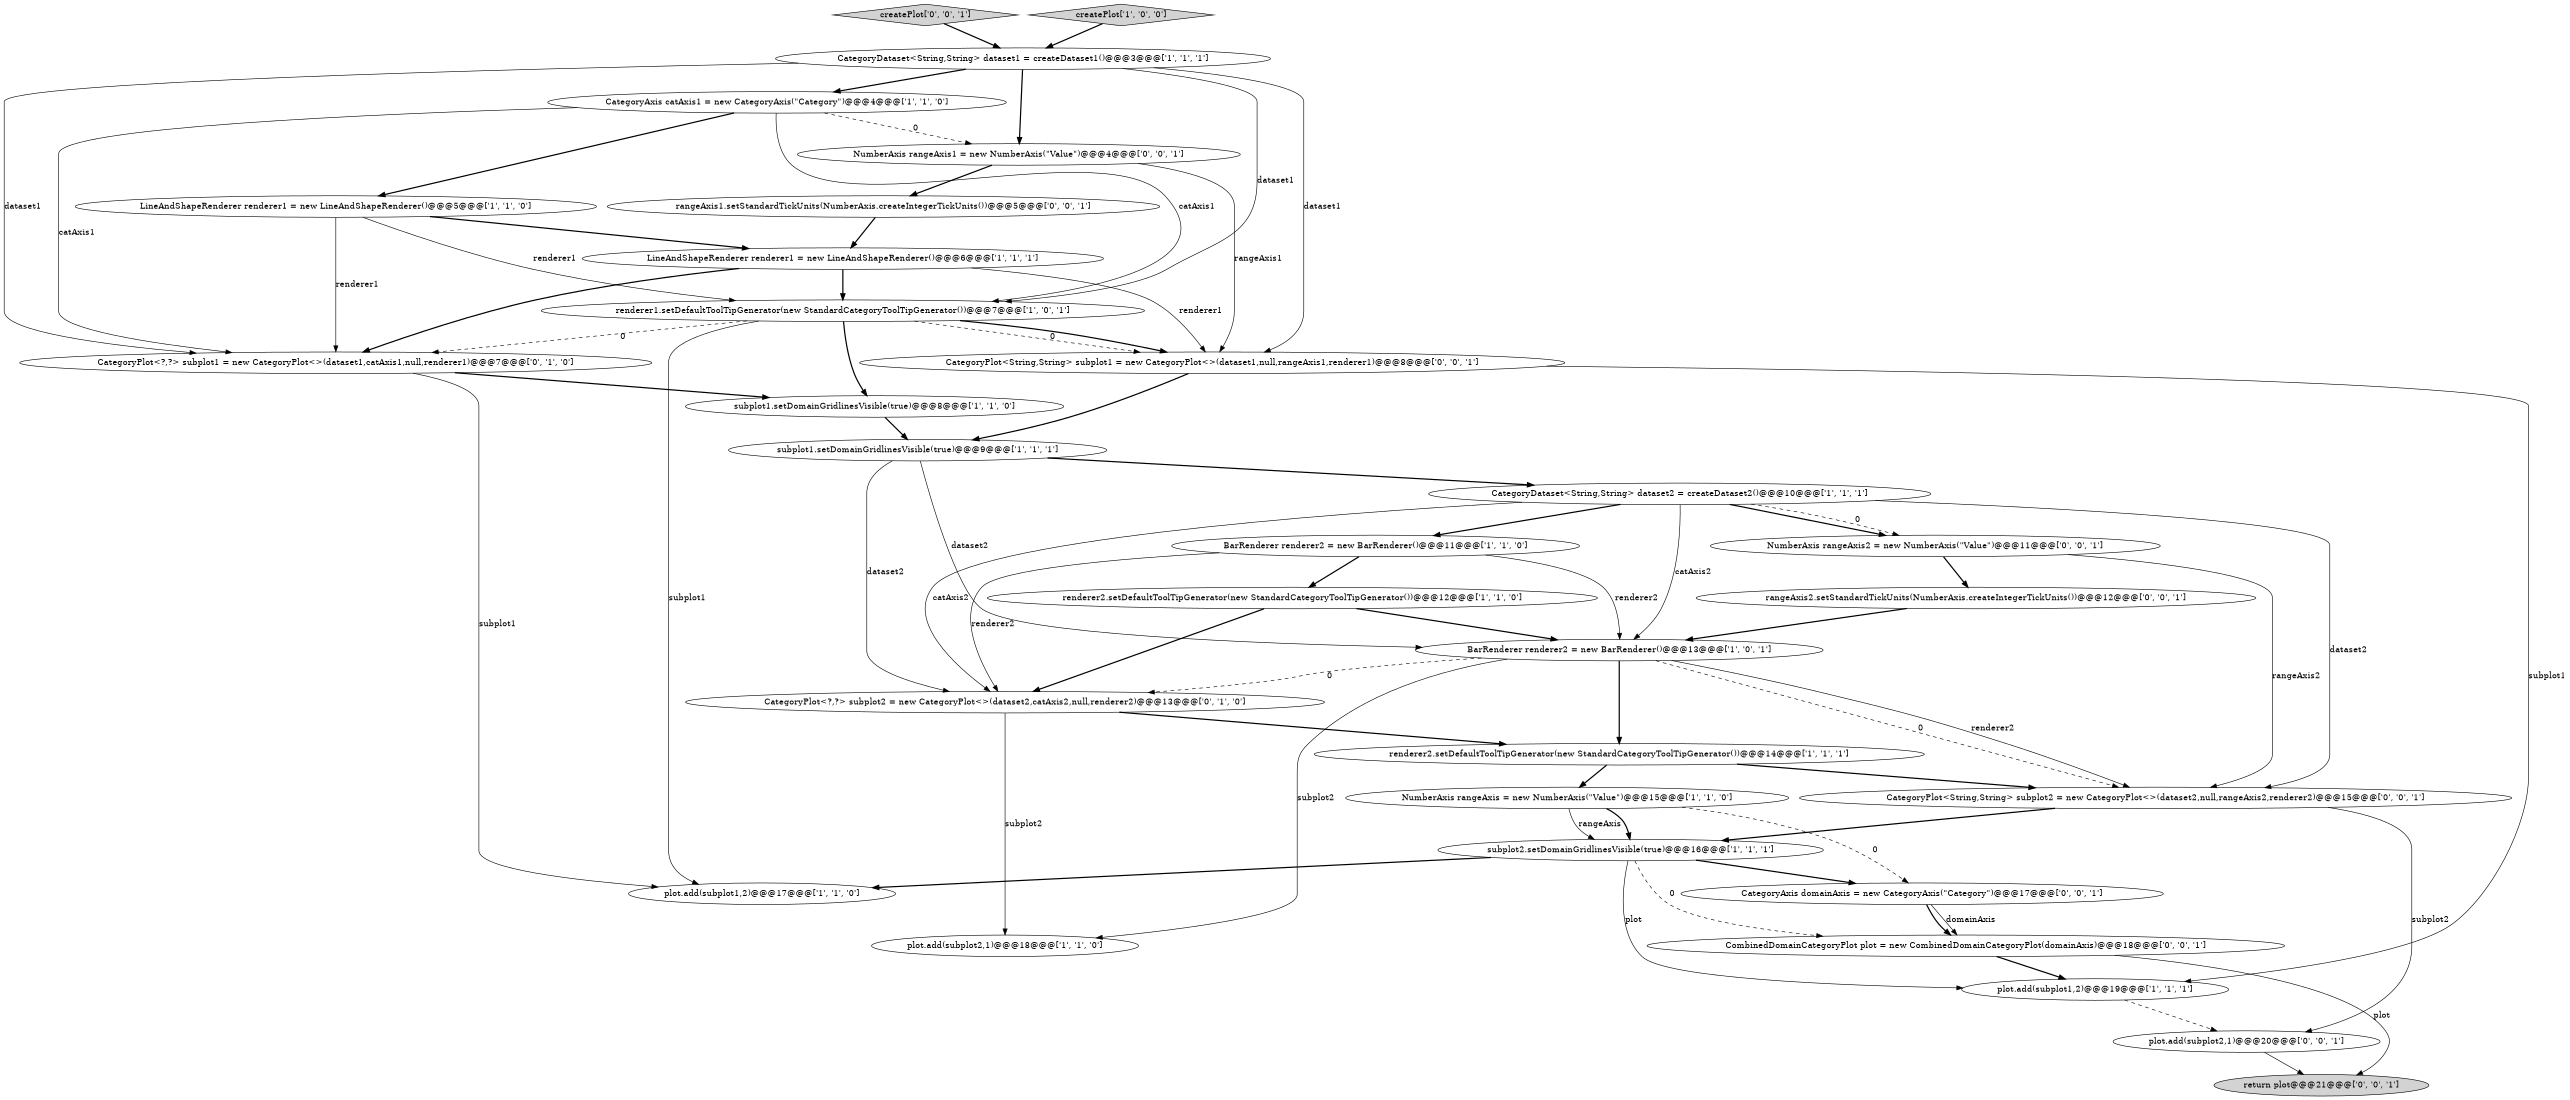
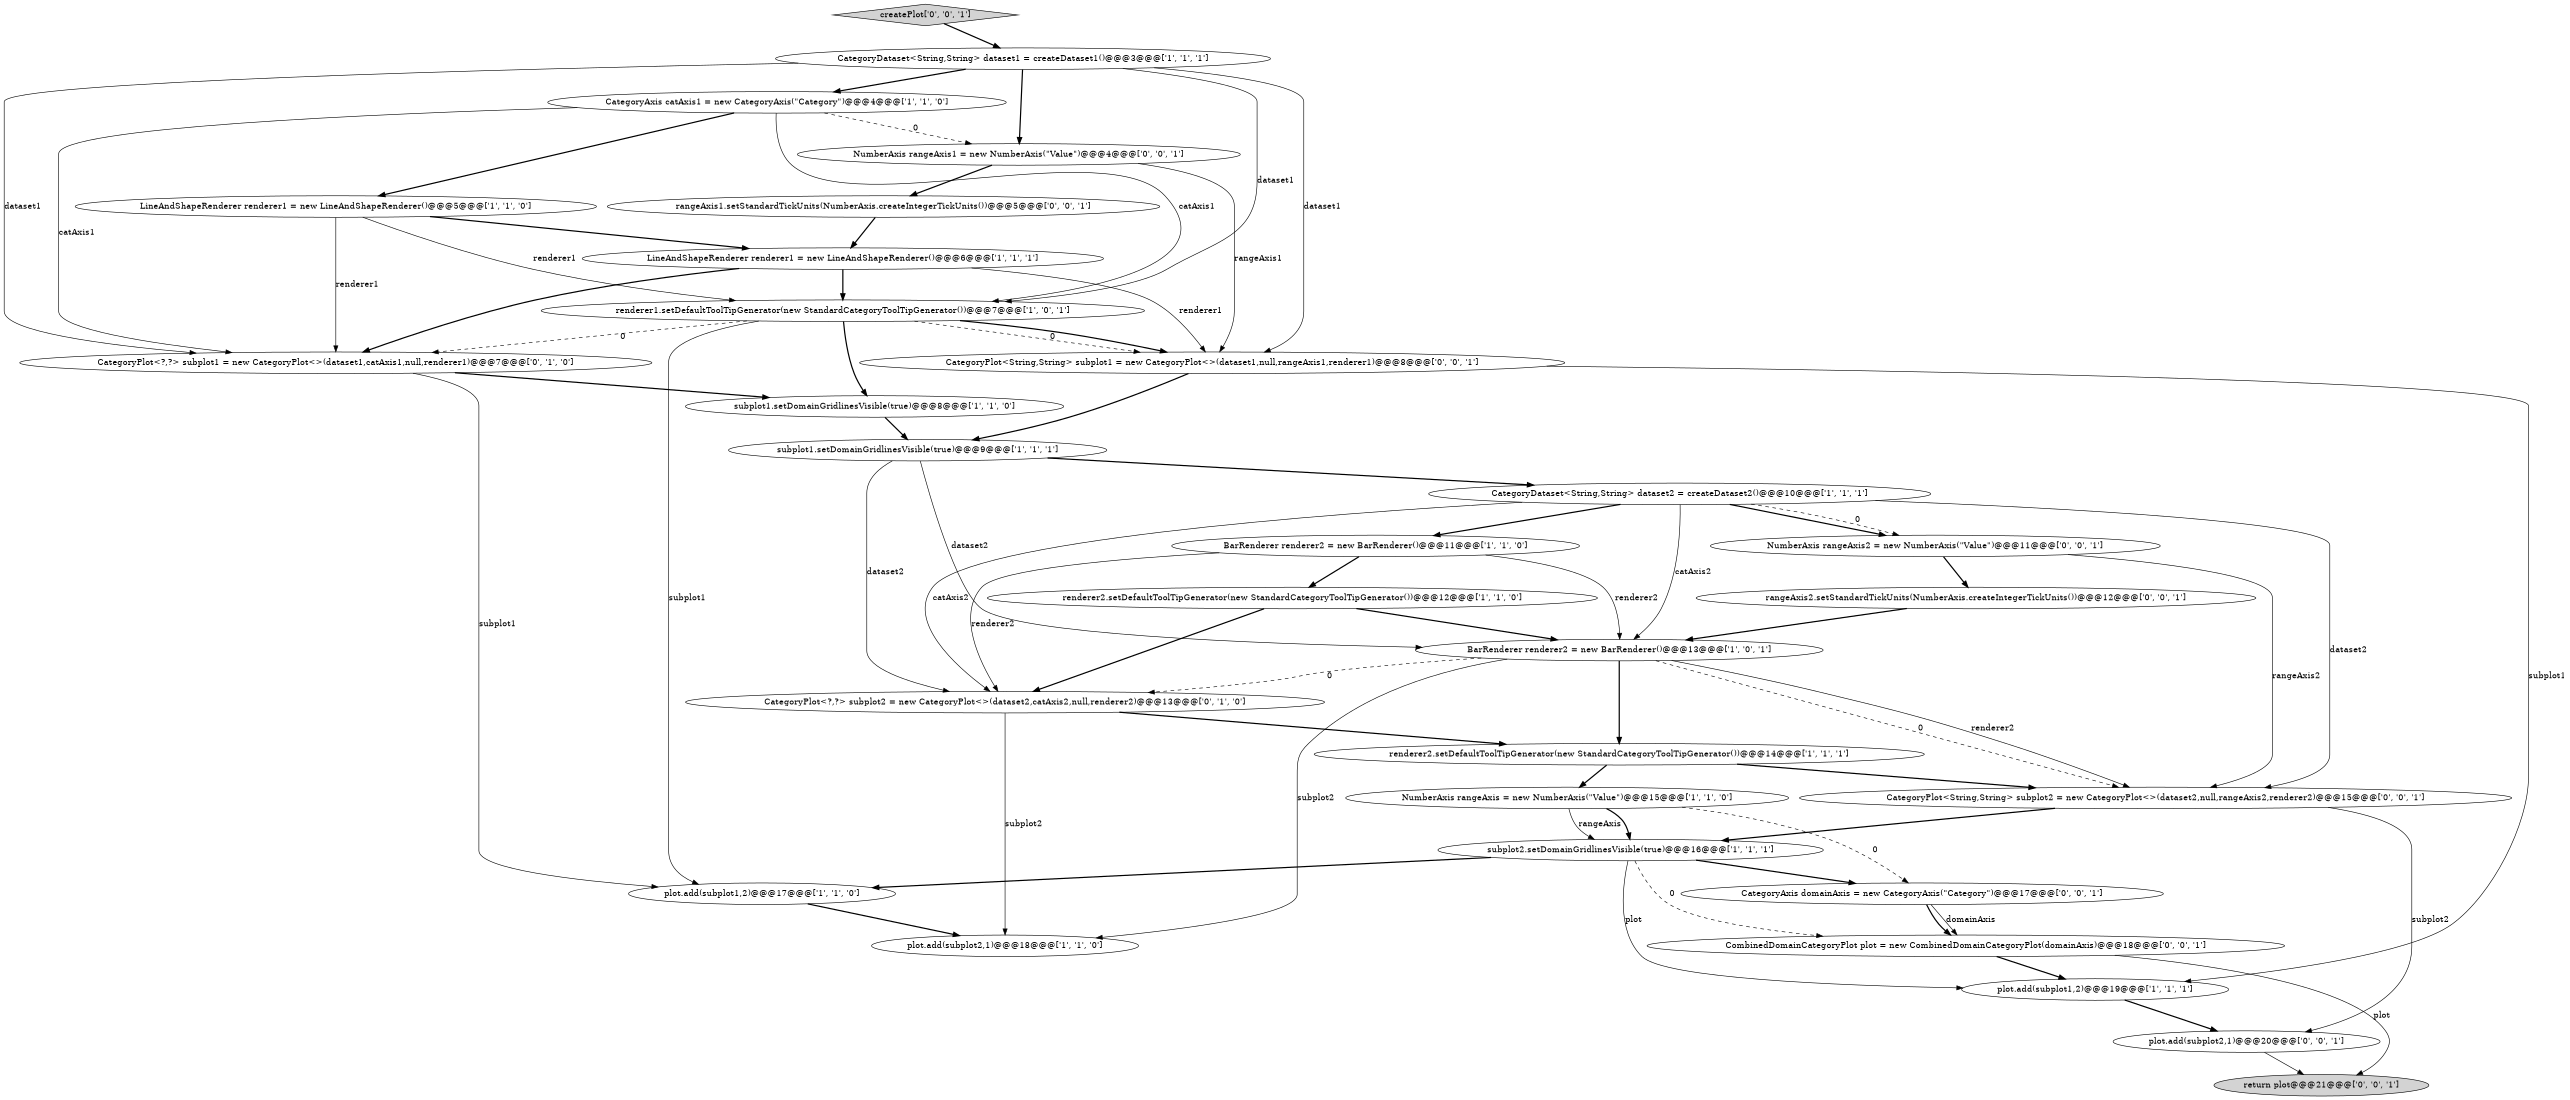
(1121, 15) -> none
none -> (881, 919)
(2168, 1015) -> (2168, 1015)
